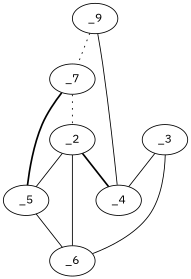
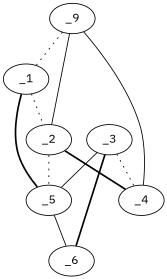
(72, 79) -> (26, 79)
(49, 170) -> (49, 170)
none -> (79, 170)
(142, 170) -> (125, 170)
(72, 200) -> (61, 79)
(147, 218) -> (90, 200)
